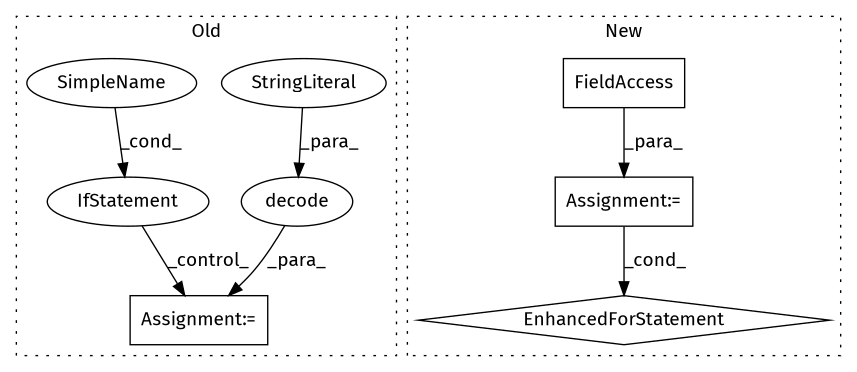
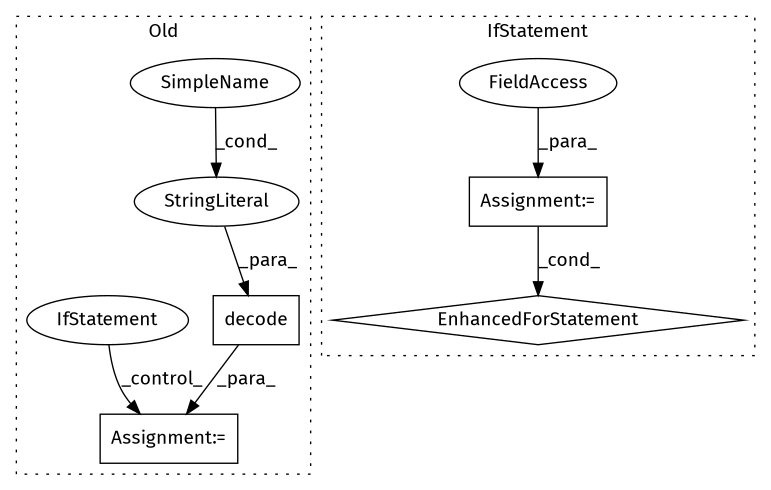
(624, 32) -> (538, 32)
(624, 83) -> (538, 83)
(119, 136) -> (216, 136)
(297, 202) -> (256, 320)
